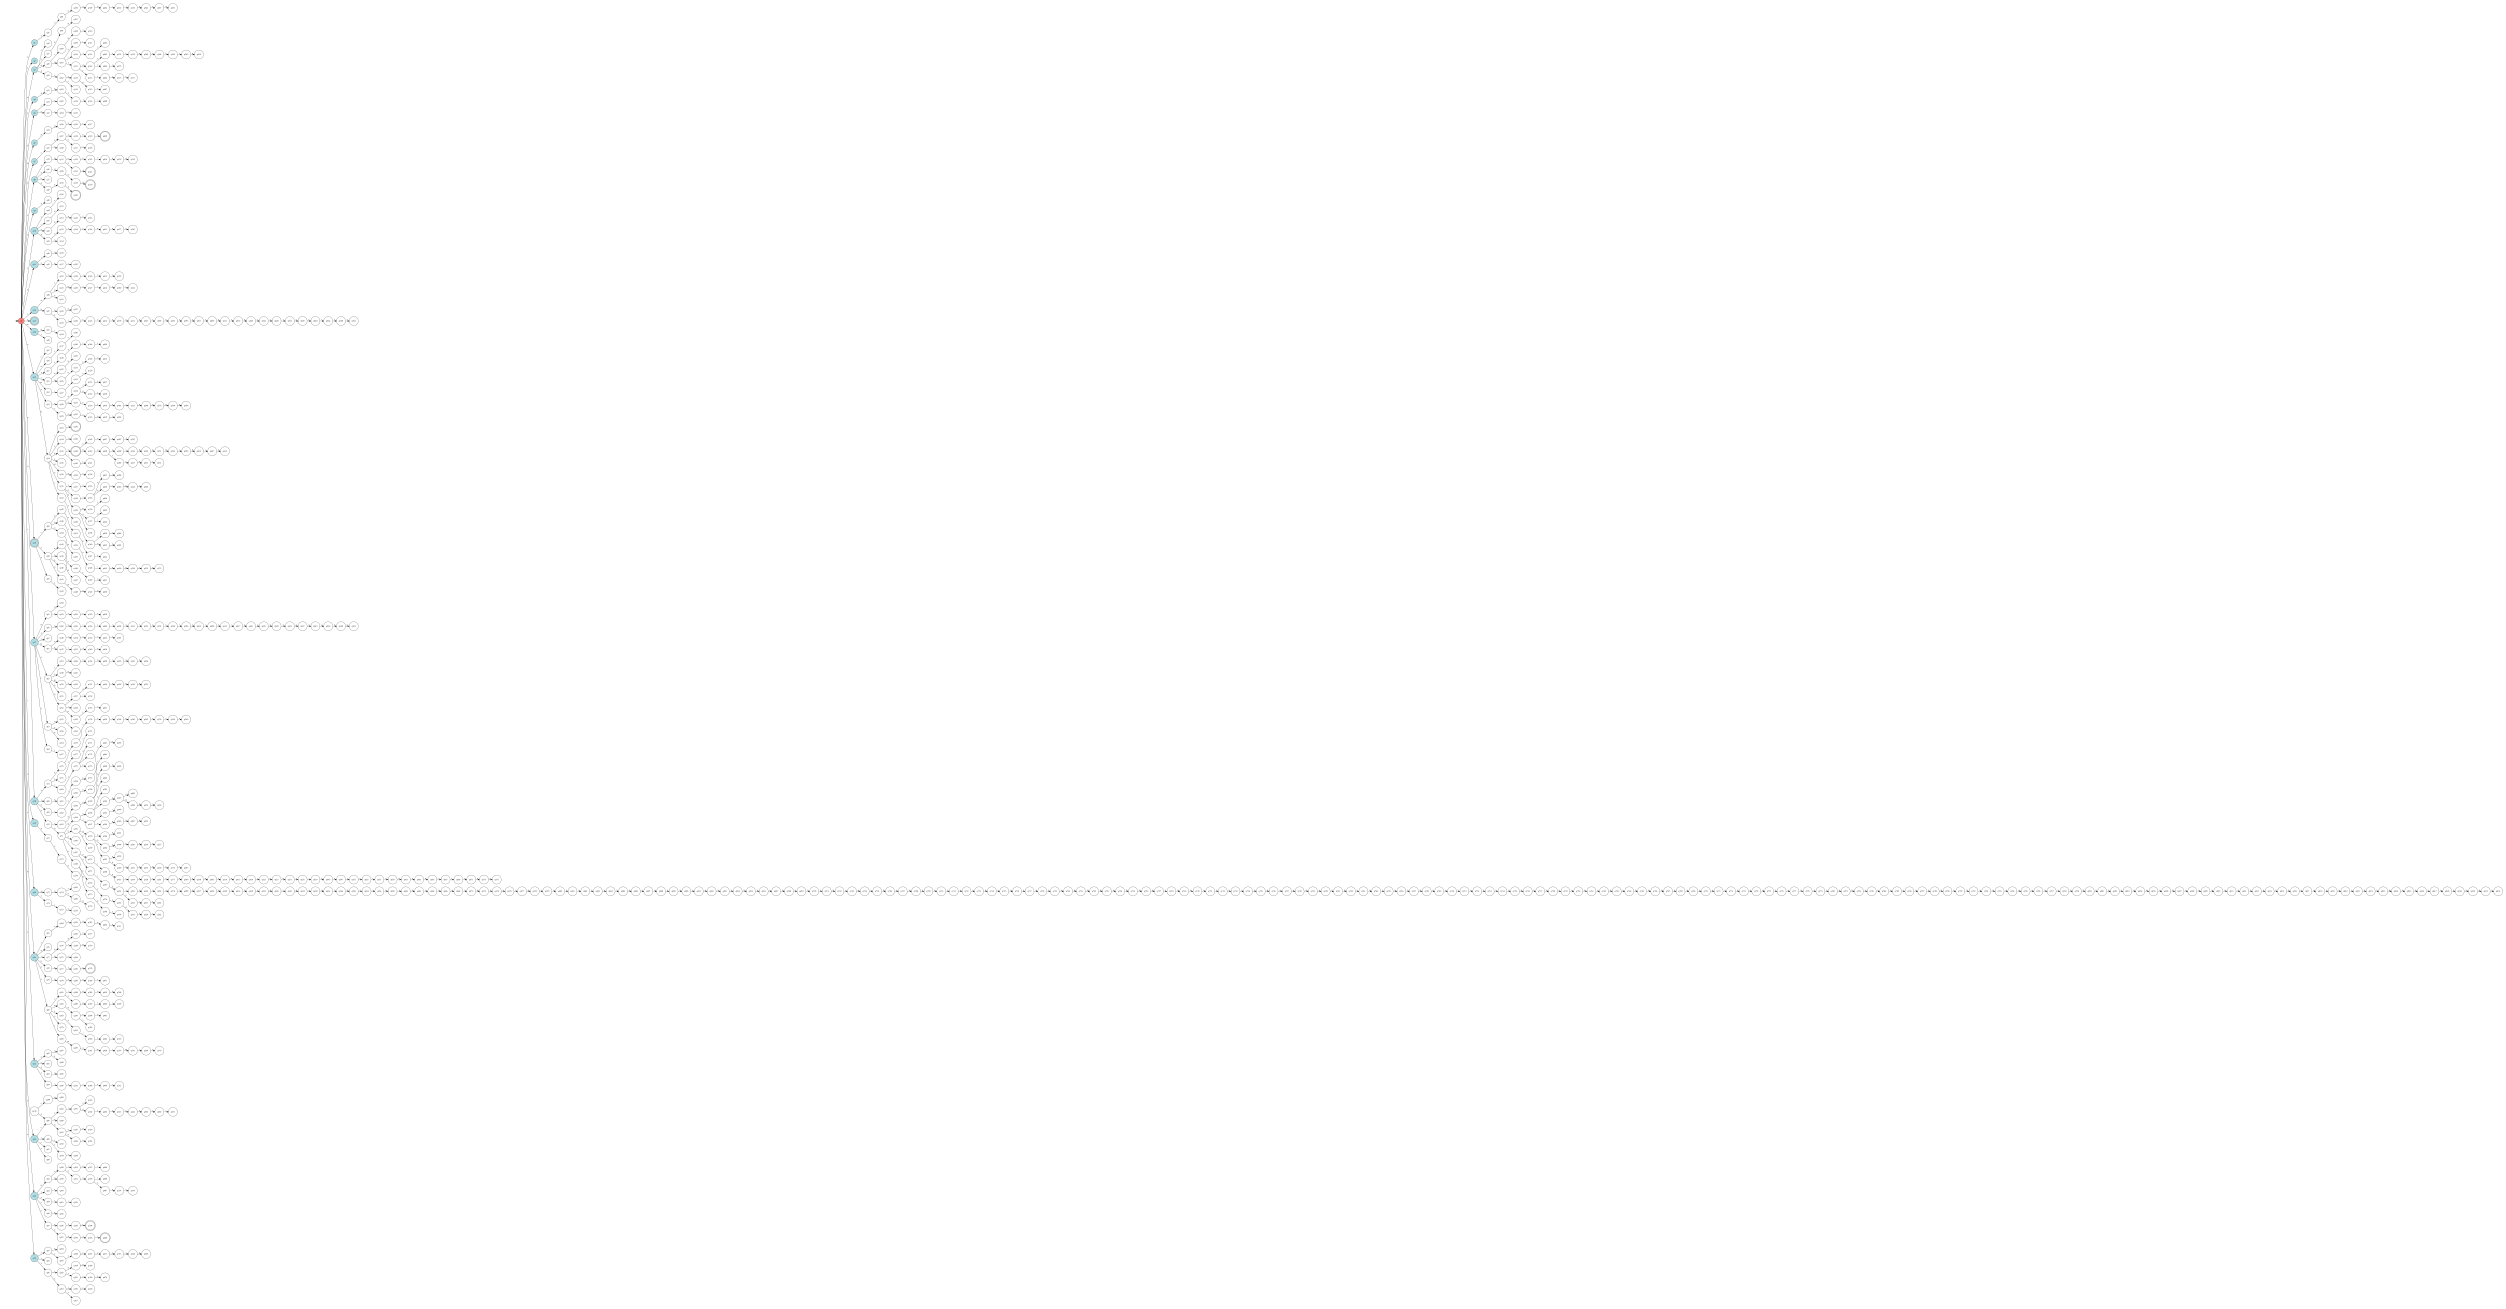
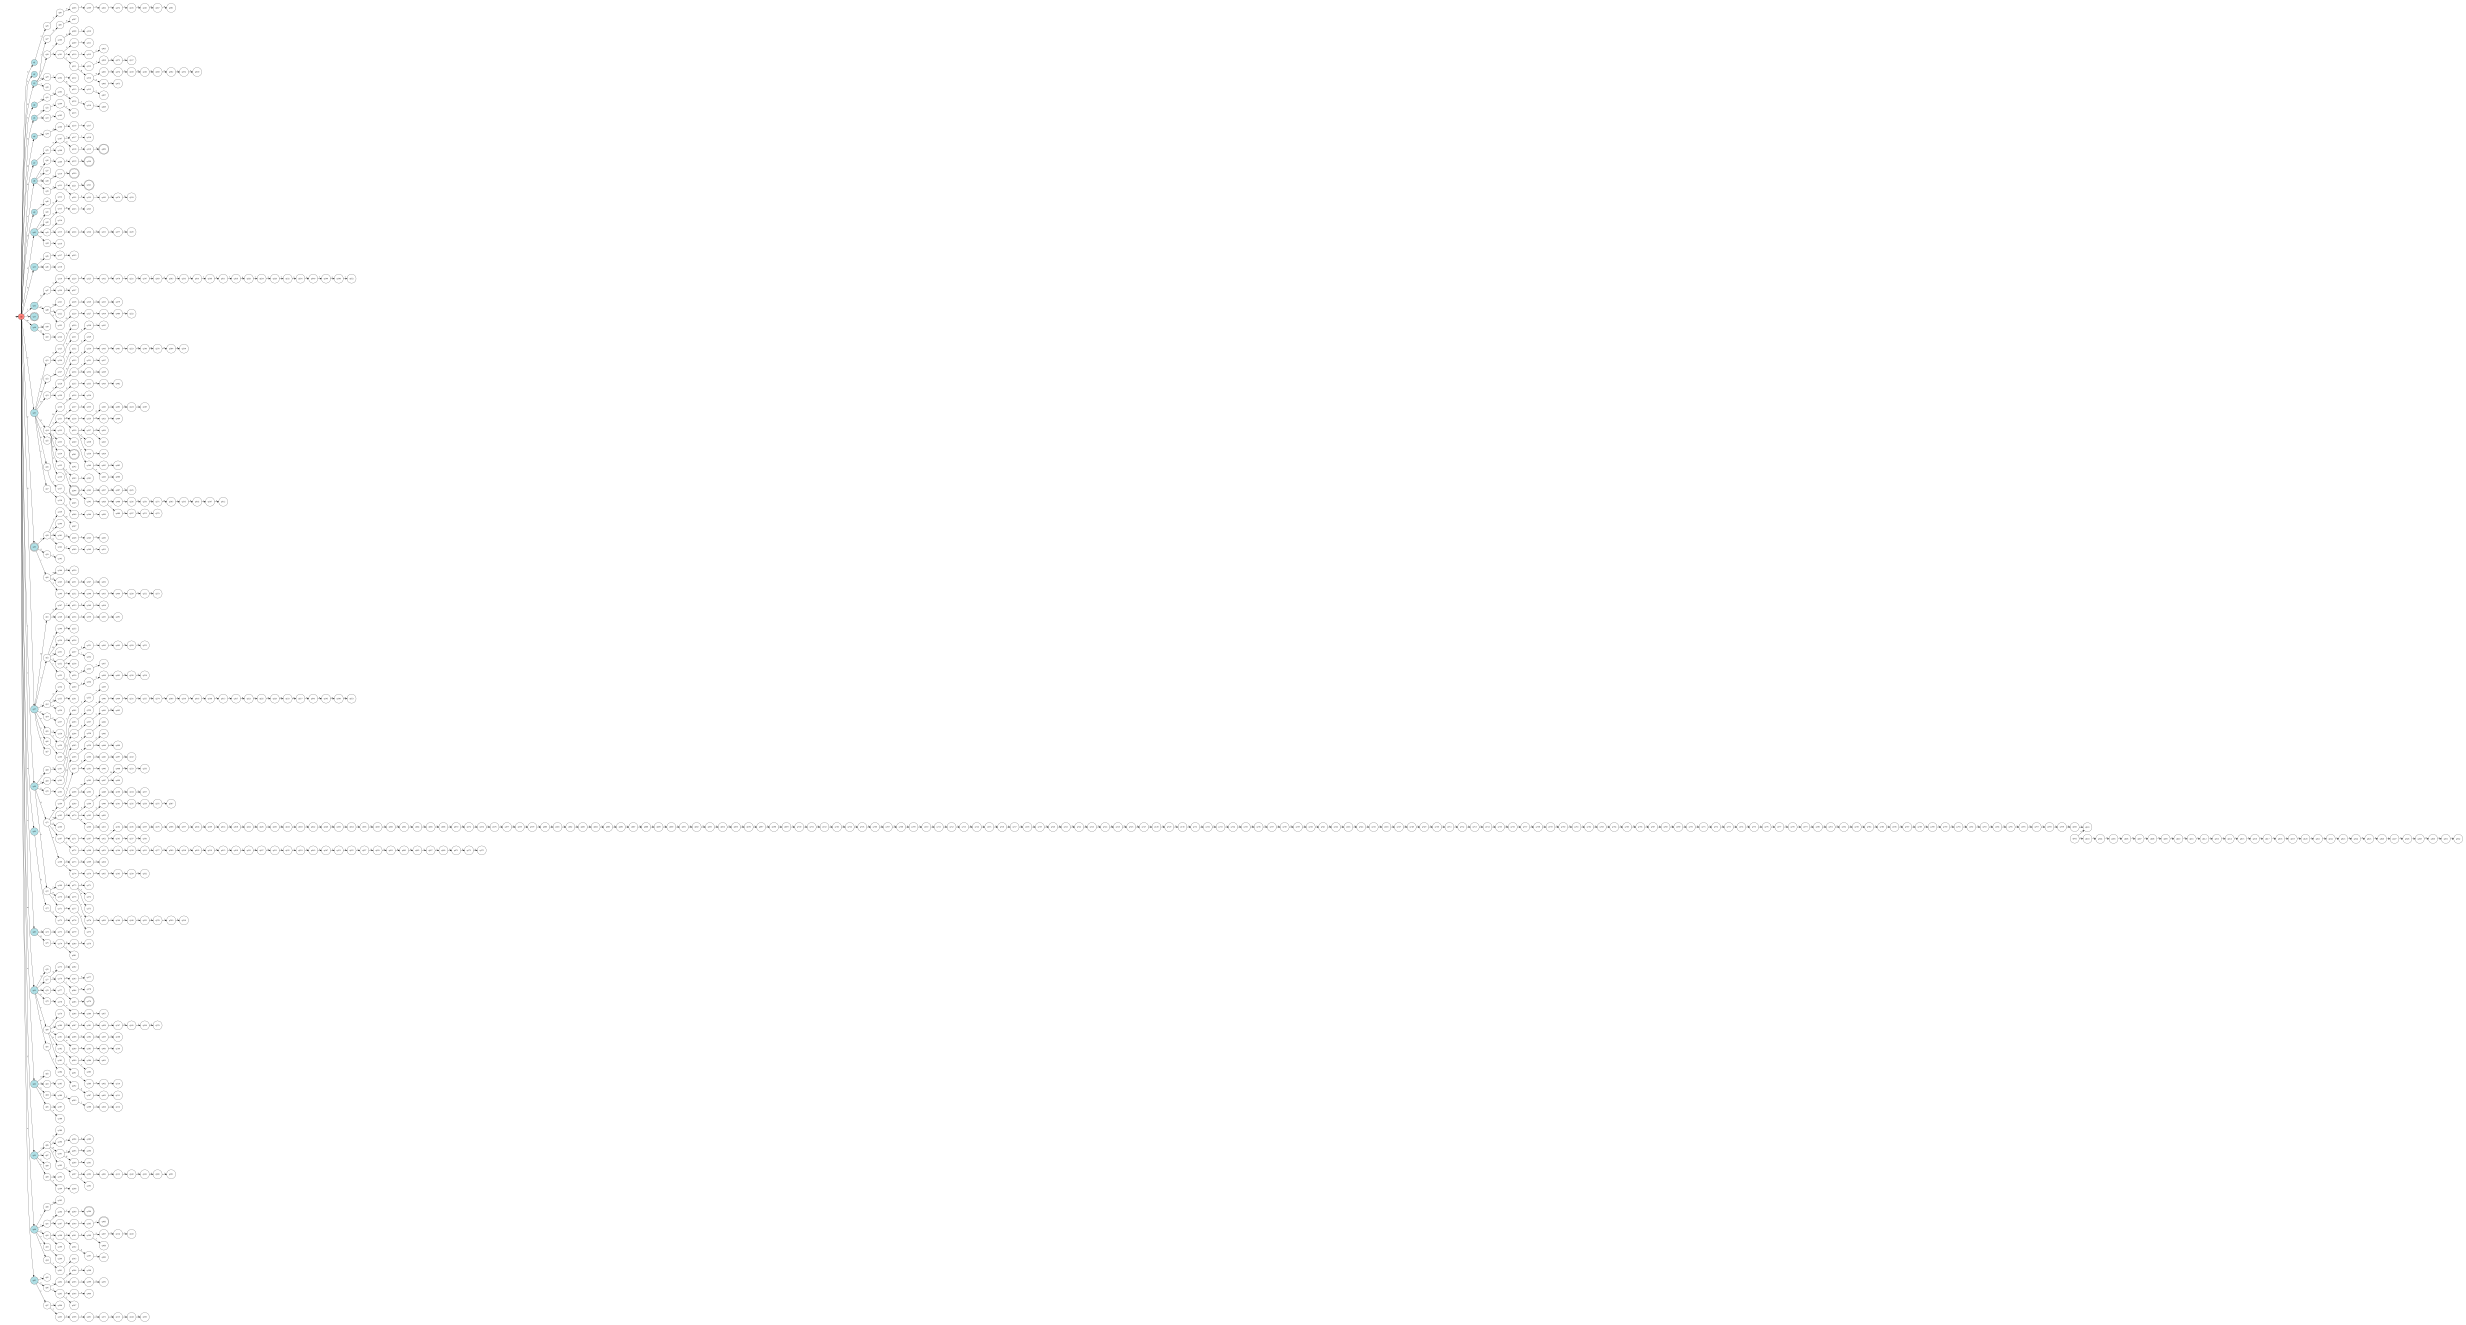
(54, 830) -> (41, 804)
(2108, 891) -> (2080, 833)
(41, 1116) -> (52, 1144)
